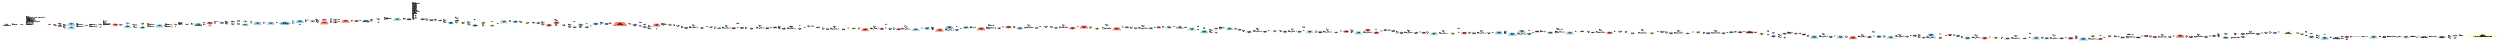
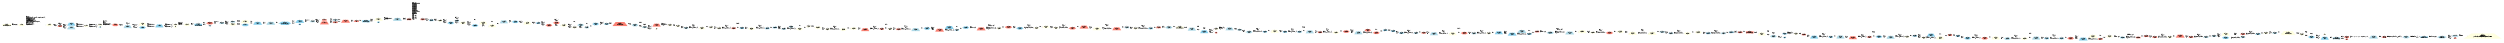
(1780, 36) -> none
